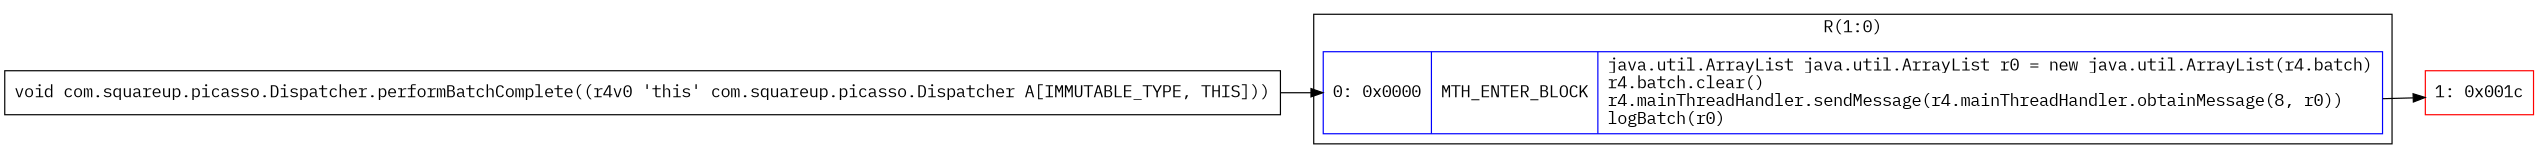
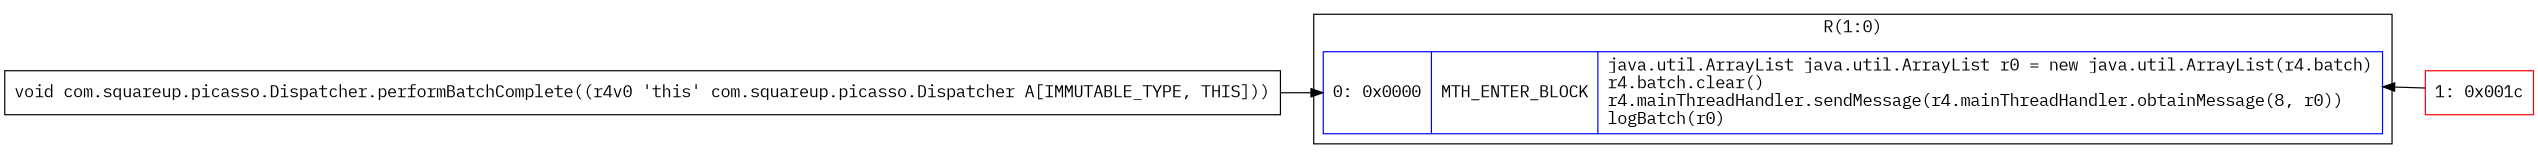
(2399, 98) -> (2410, 87)
